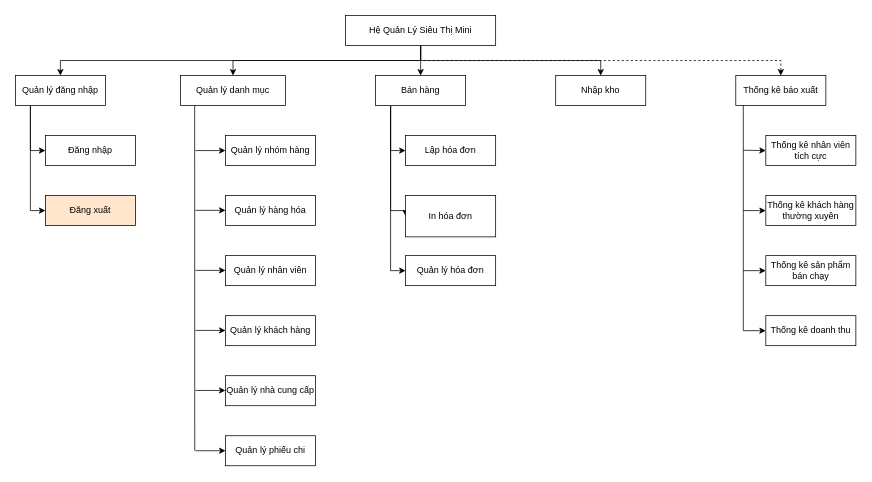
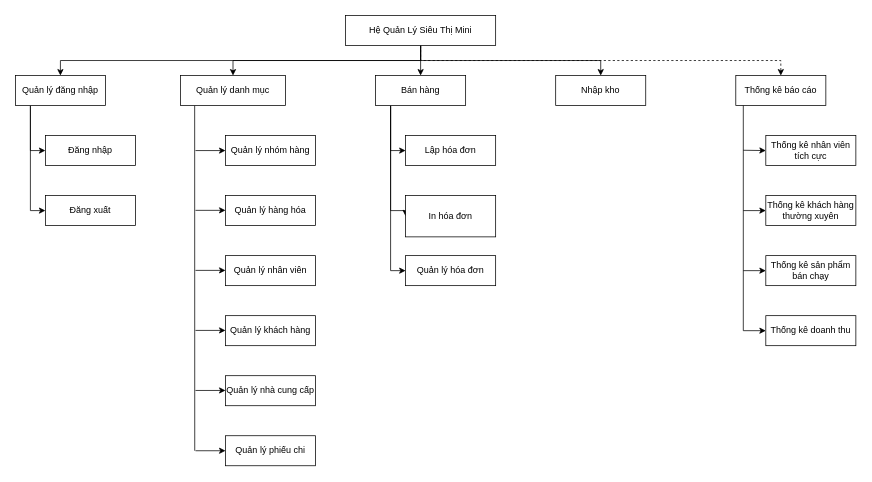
(780, 90) -> (780, 90)
(90, 210) -> (90, 210)
